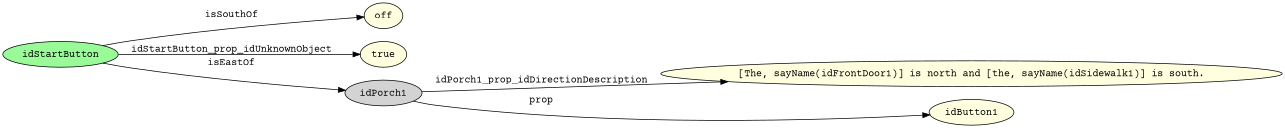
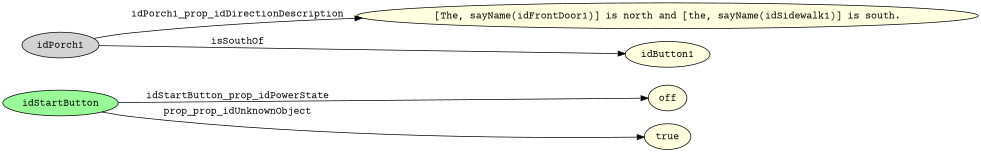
(232, 15) -> (238, 95)
(232, 49) -> (238, 111)
(220, 79) -> none
(542, 100) -> (238, 41)
